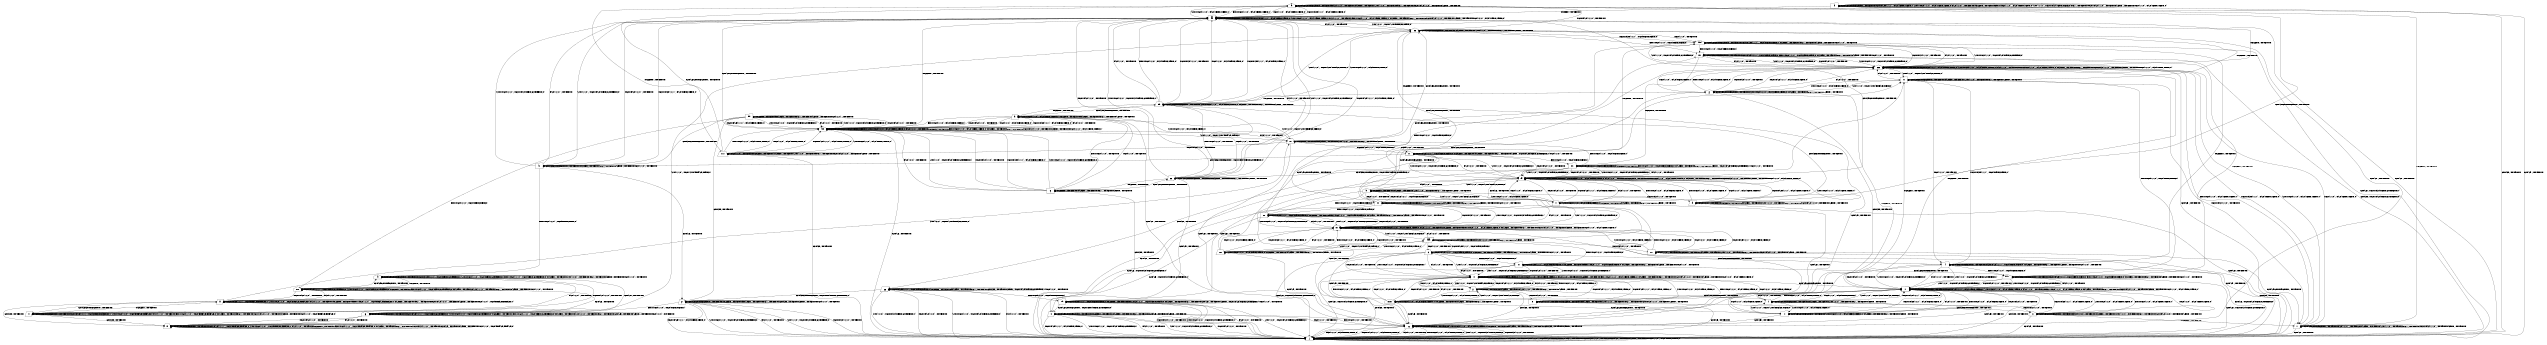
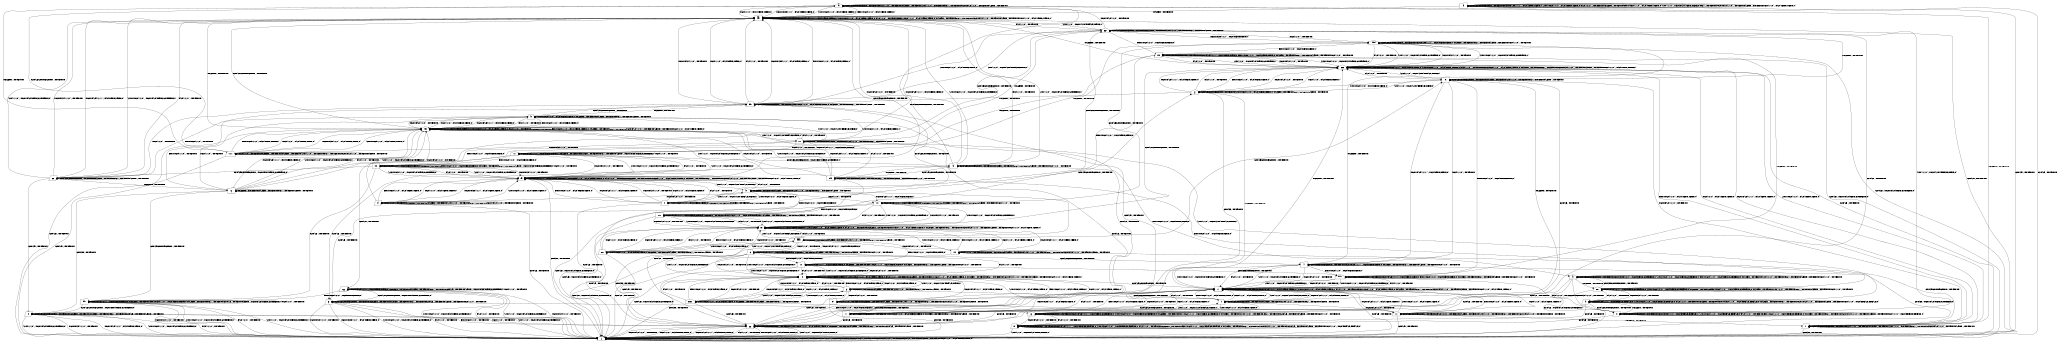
none -> (893, 170)
(1111, 189) -> (150, 238)
(1628, 209) -> (1446, 301)
none -> (811, 338)
